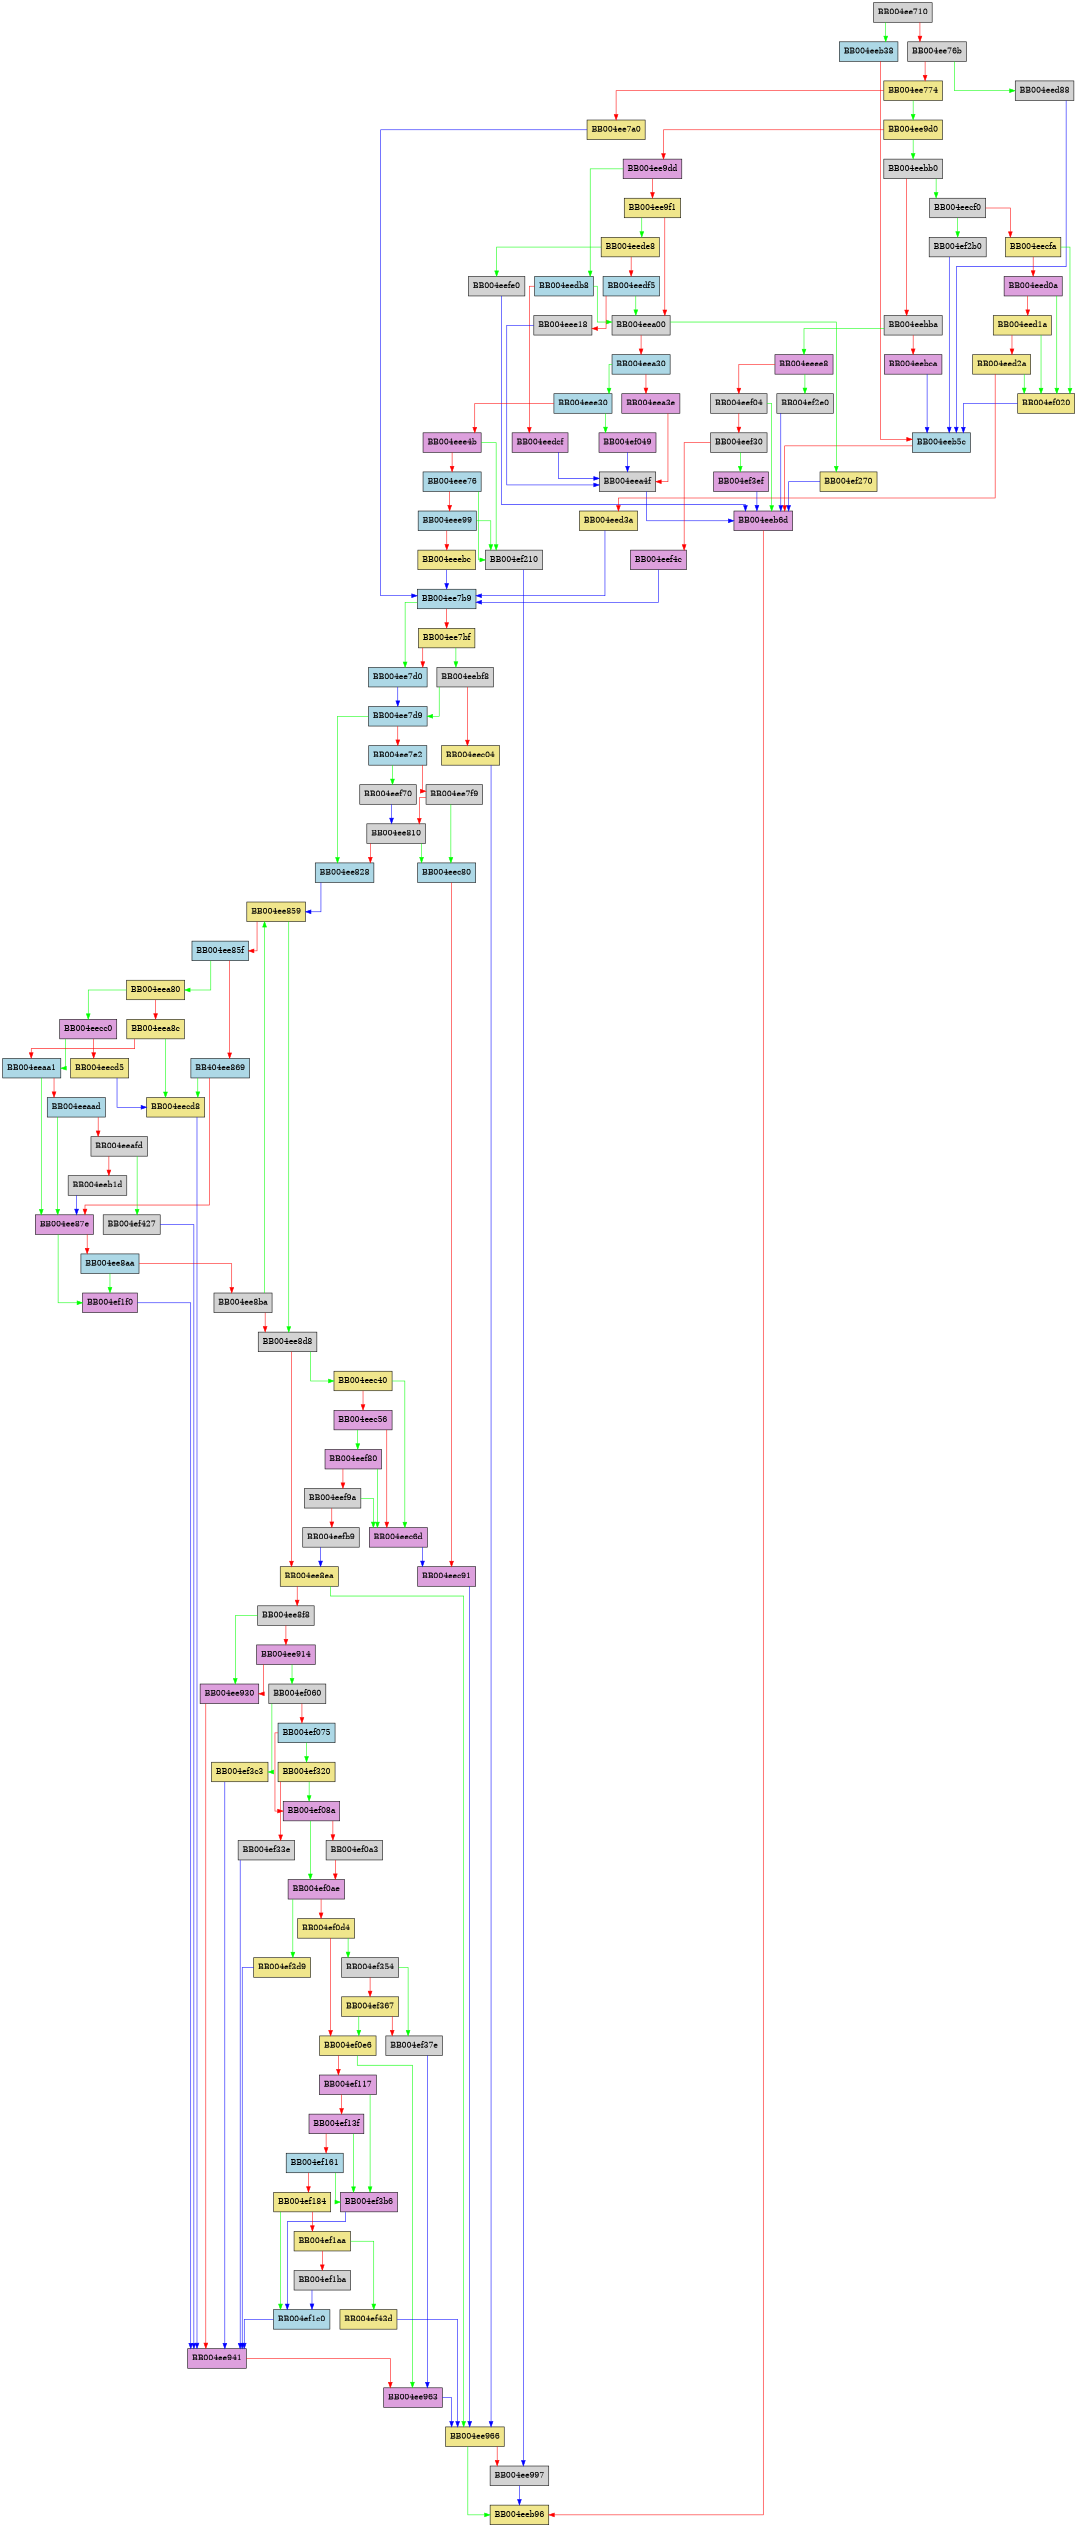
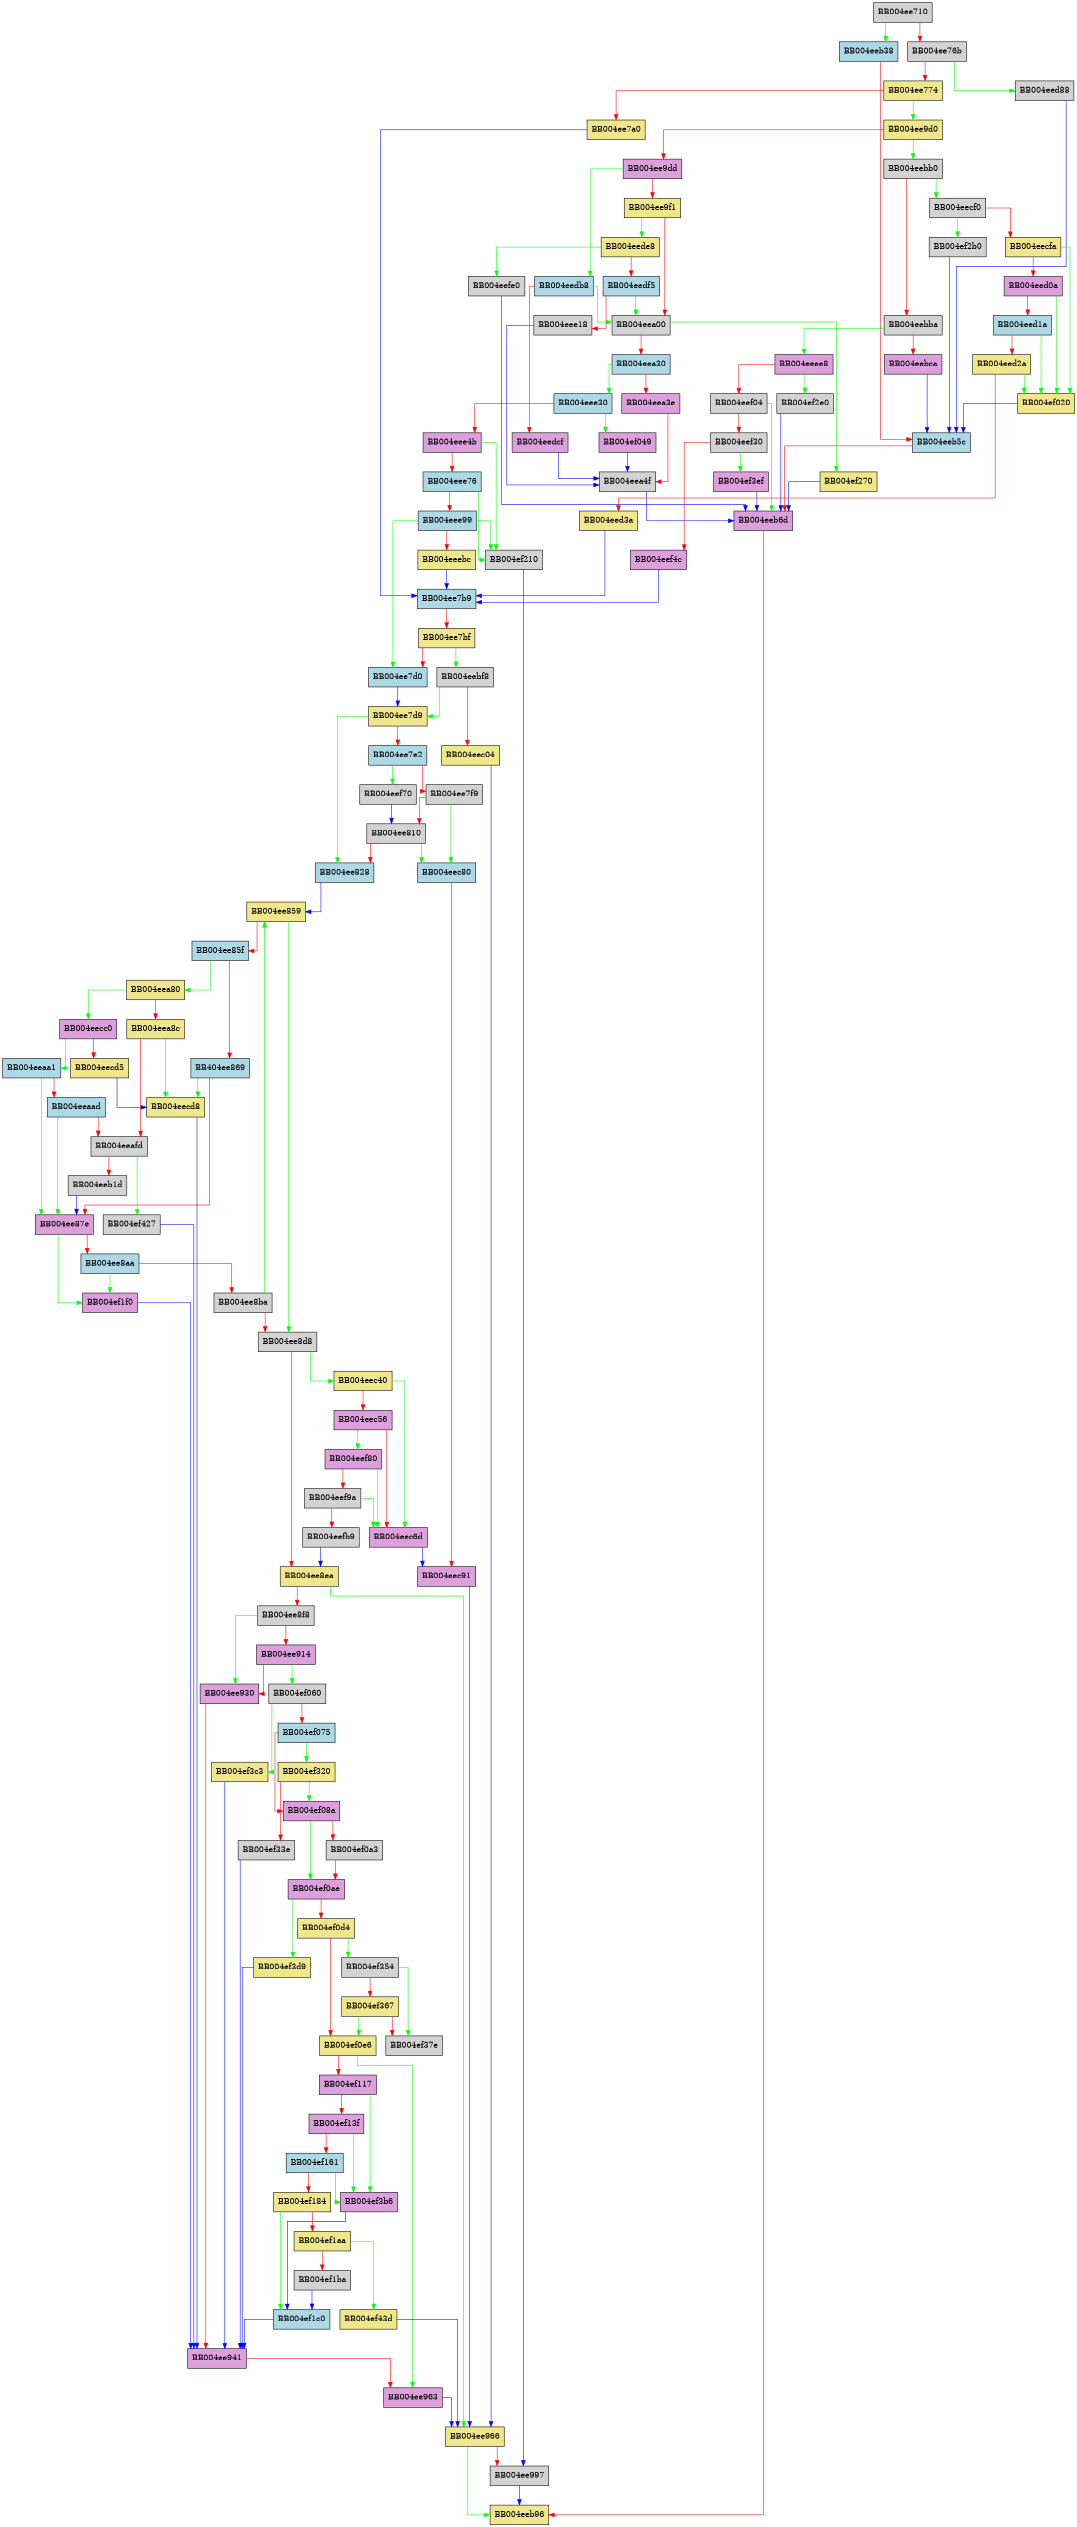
(1022, 325) -> (1022, 325)
(405, 626) -> (393, 579)
(398, 716) -> (398, 716)
(86, 1049) -> (141, 1085)
(427, 2219) -> none
